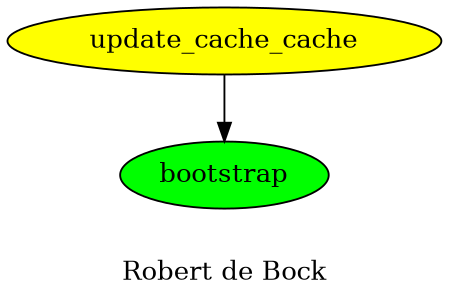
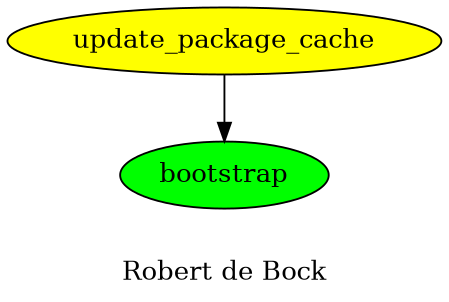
(224, 41) -> (224, 41)
